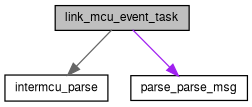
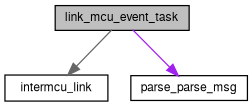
(56, 88) -> (56, 88)
